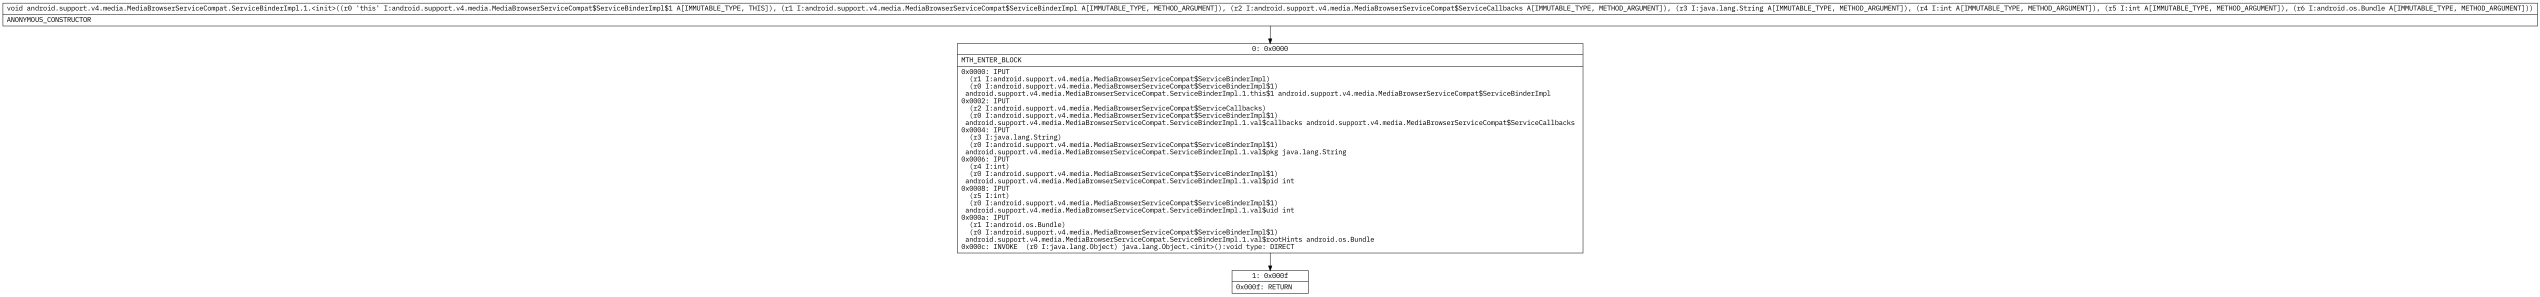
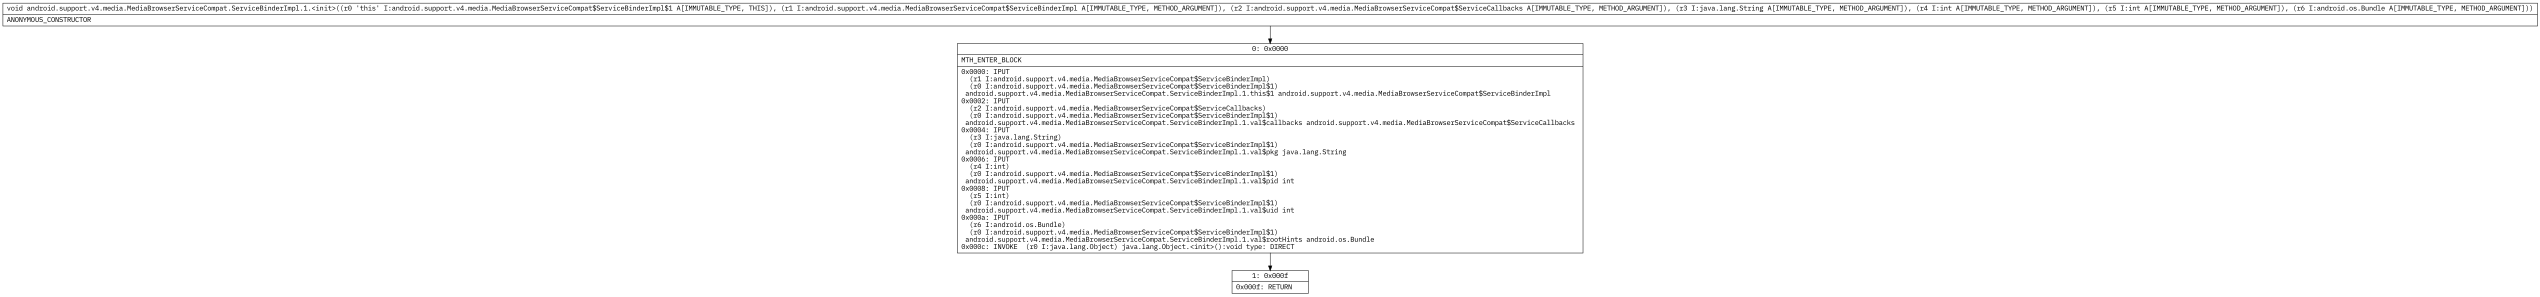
(1014, 225) -> (1014, 225)
